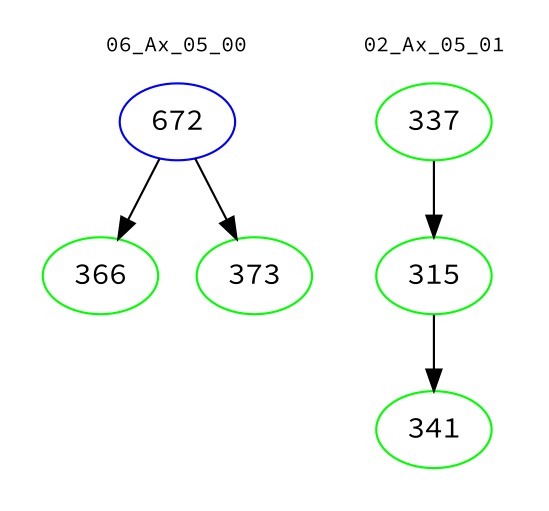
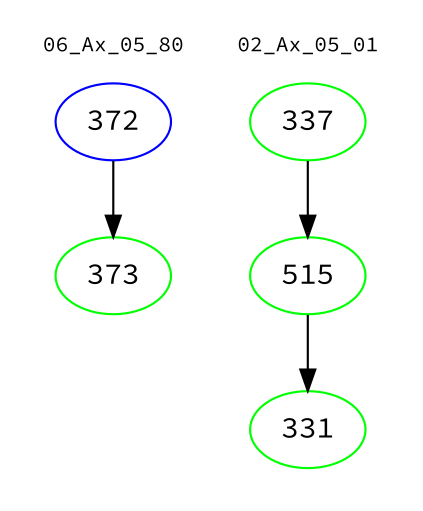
(177, 46) -> (114, 46)
(177, 122) -> (113, 122)
(100, 276) -> none
(434, 276) -> (308, 276)
(434, 430) -> (308, 430)
